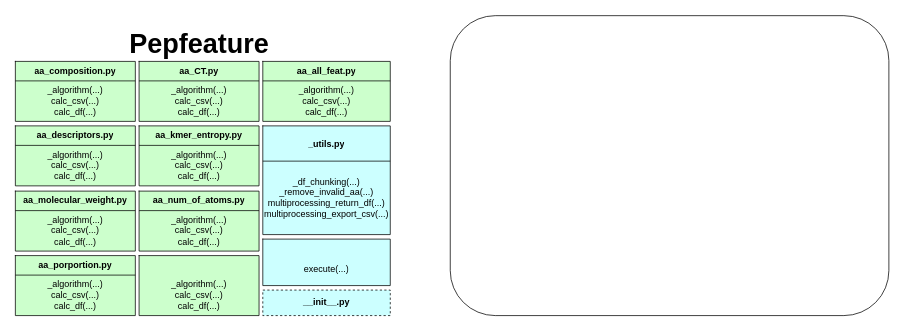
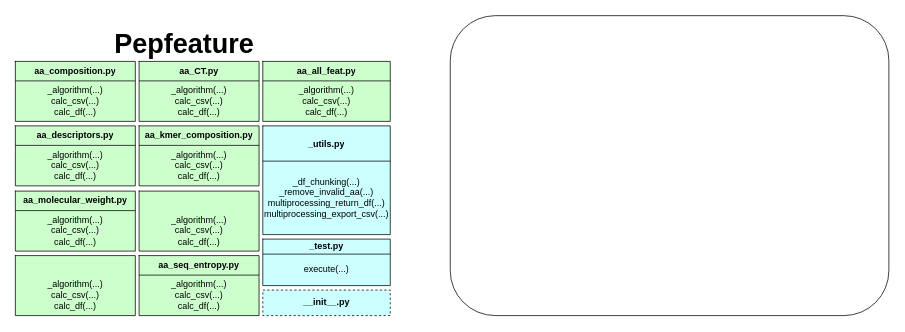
(199, 43) -> (184, 43)
(199, 135) -> (199, 135)
(199, 201) -> none
none -> (327, 246)
(75, 265) -> none
none -> (199, 265)
